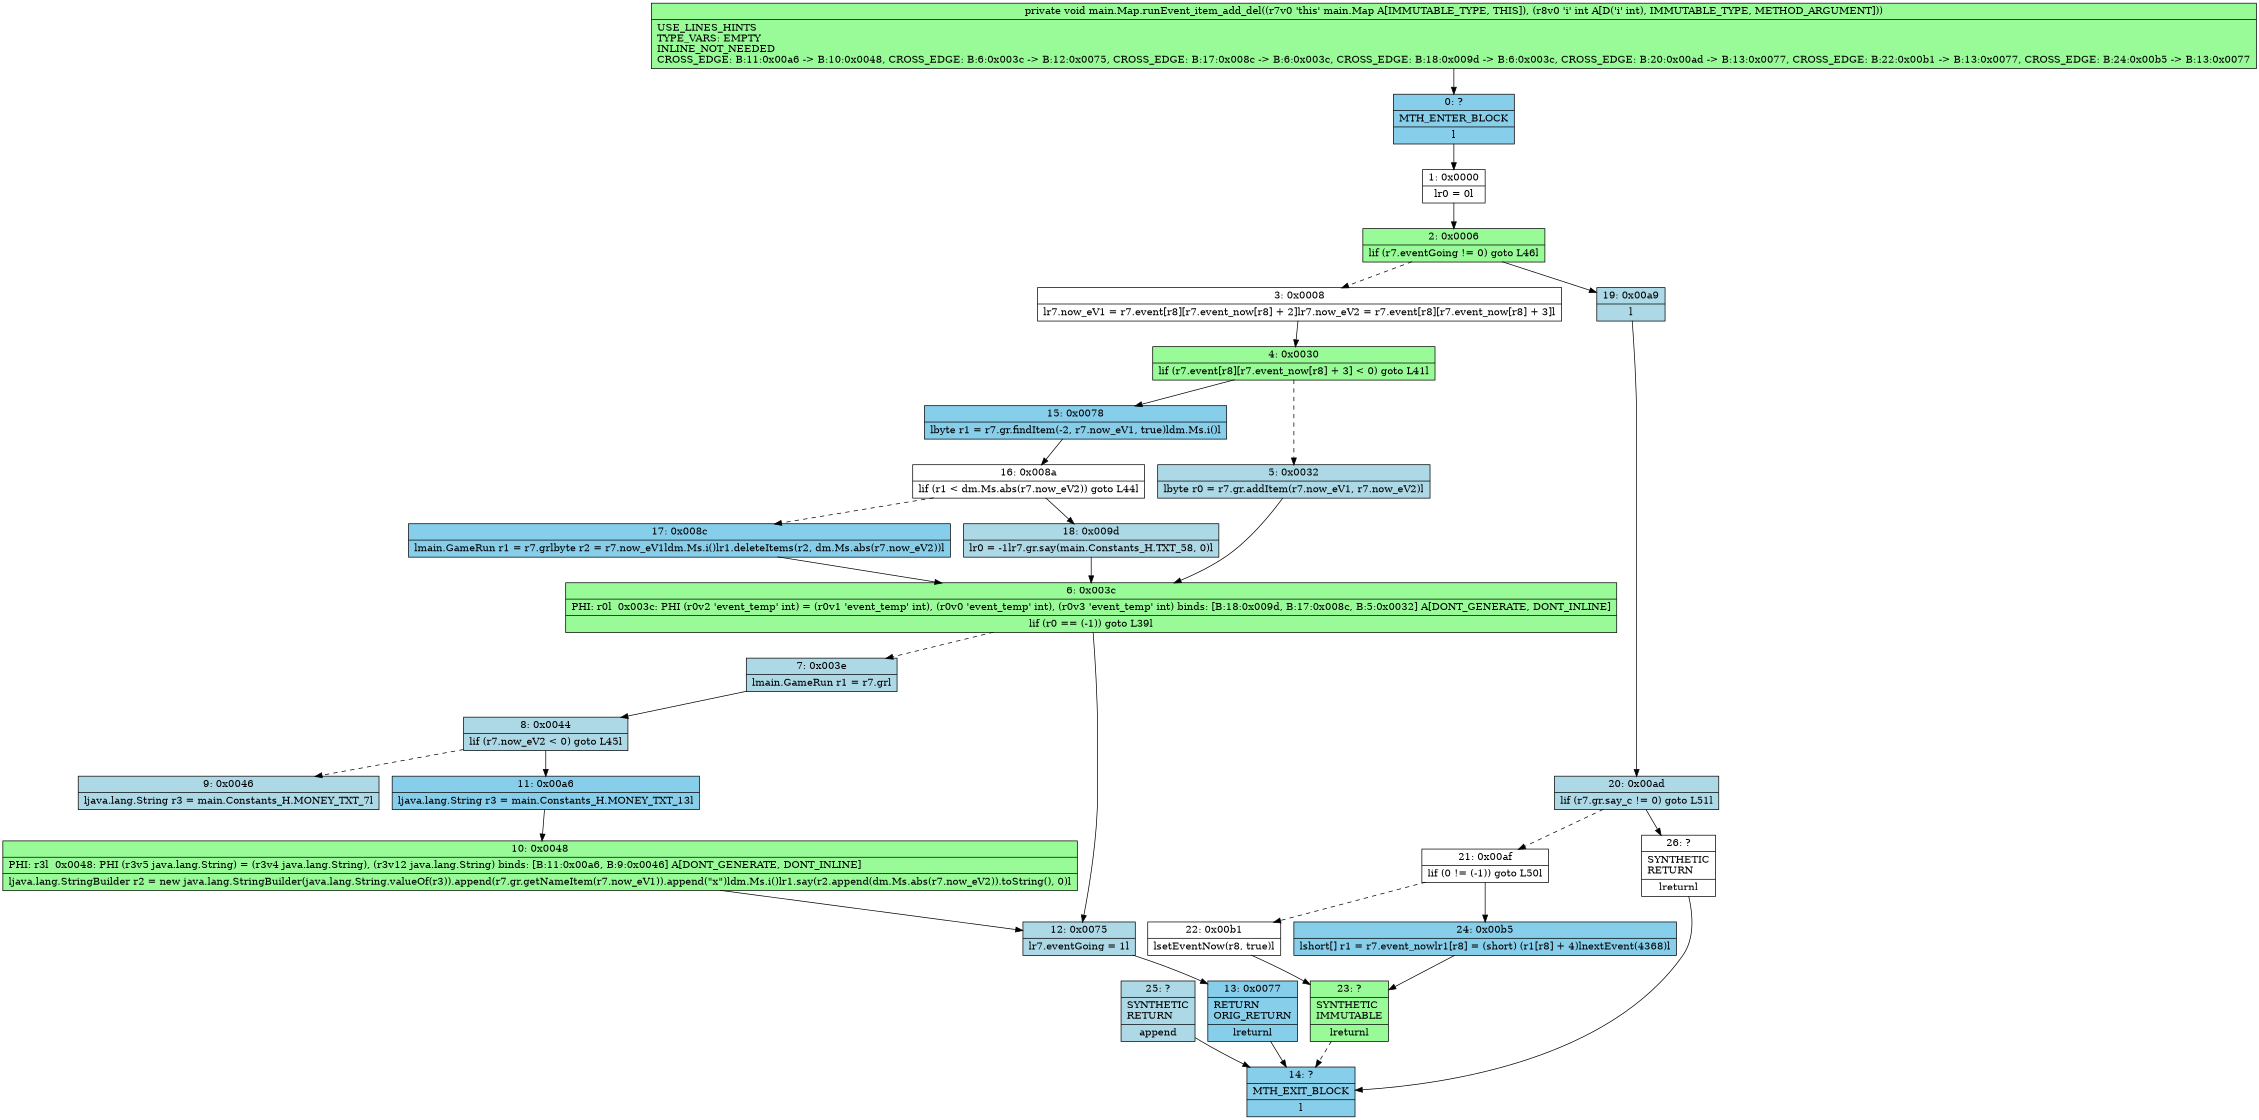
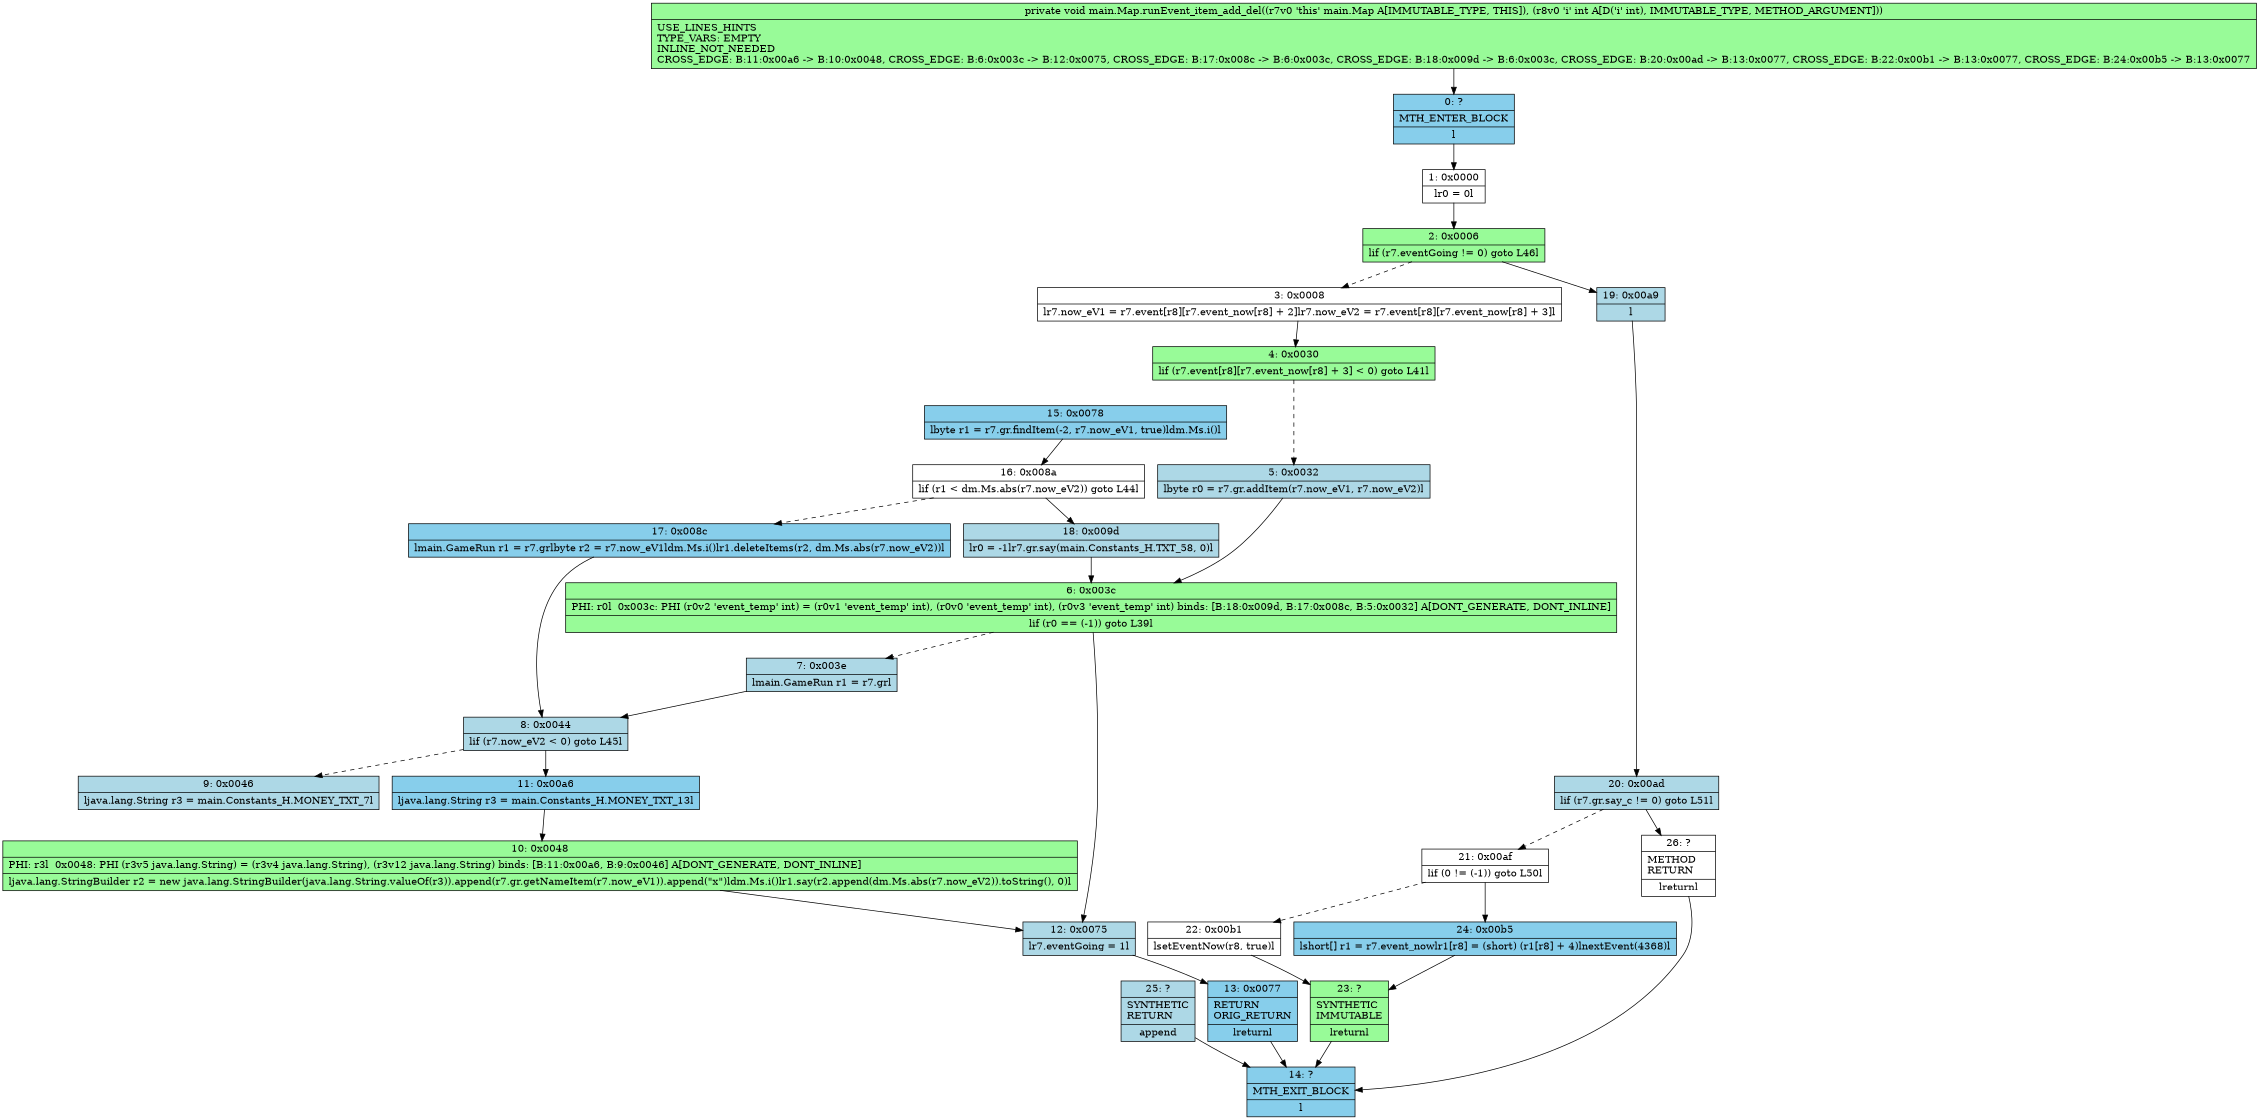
(1188, 392) -> none
(856, 569) -> (541, 623)
(1679, 860) -> (1672, 860)
(1325, 1051) -> (1325, 1051)
